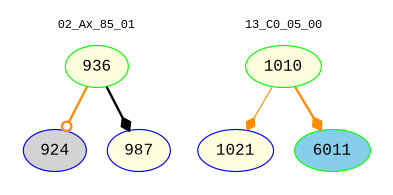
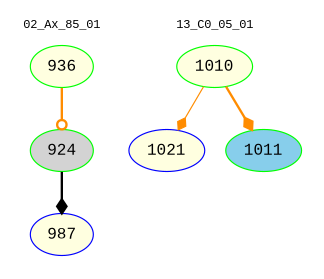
(284, 25) -> (215, 25)
(115, 102) -> (62, 186)
(55, 150) -> (62, 150)
(332, 150) -> (264, 150)
